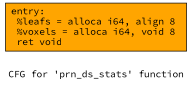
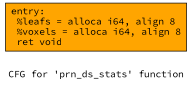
(93, 32) -> (96, 32)
